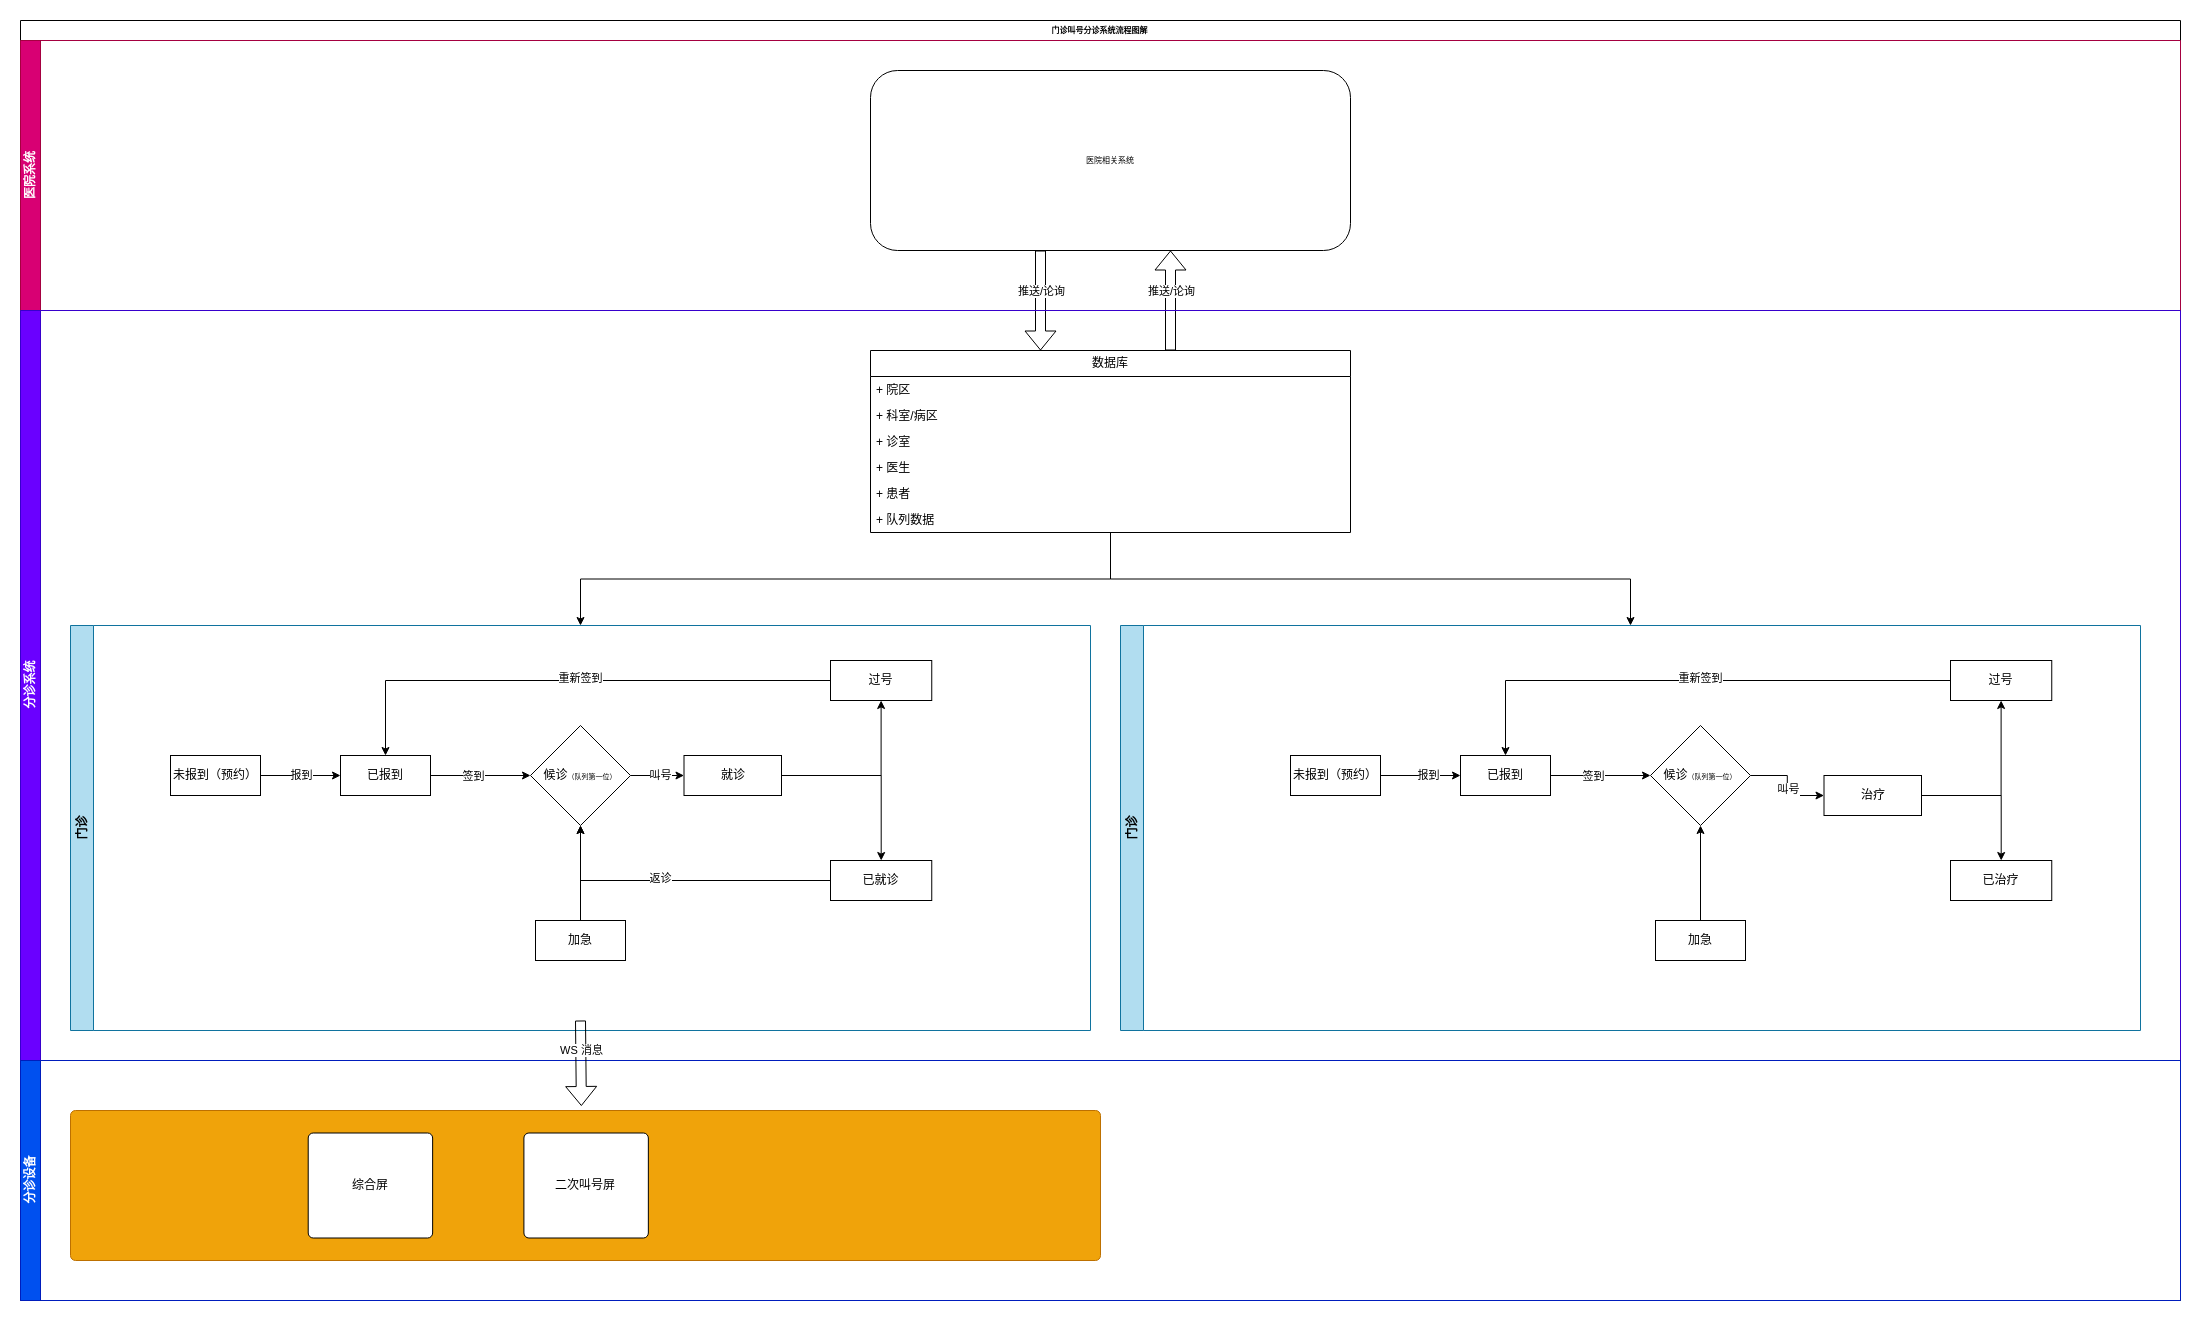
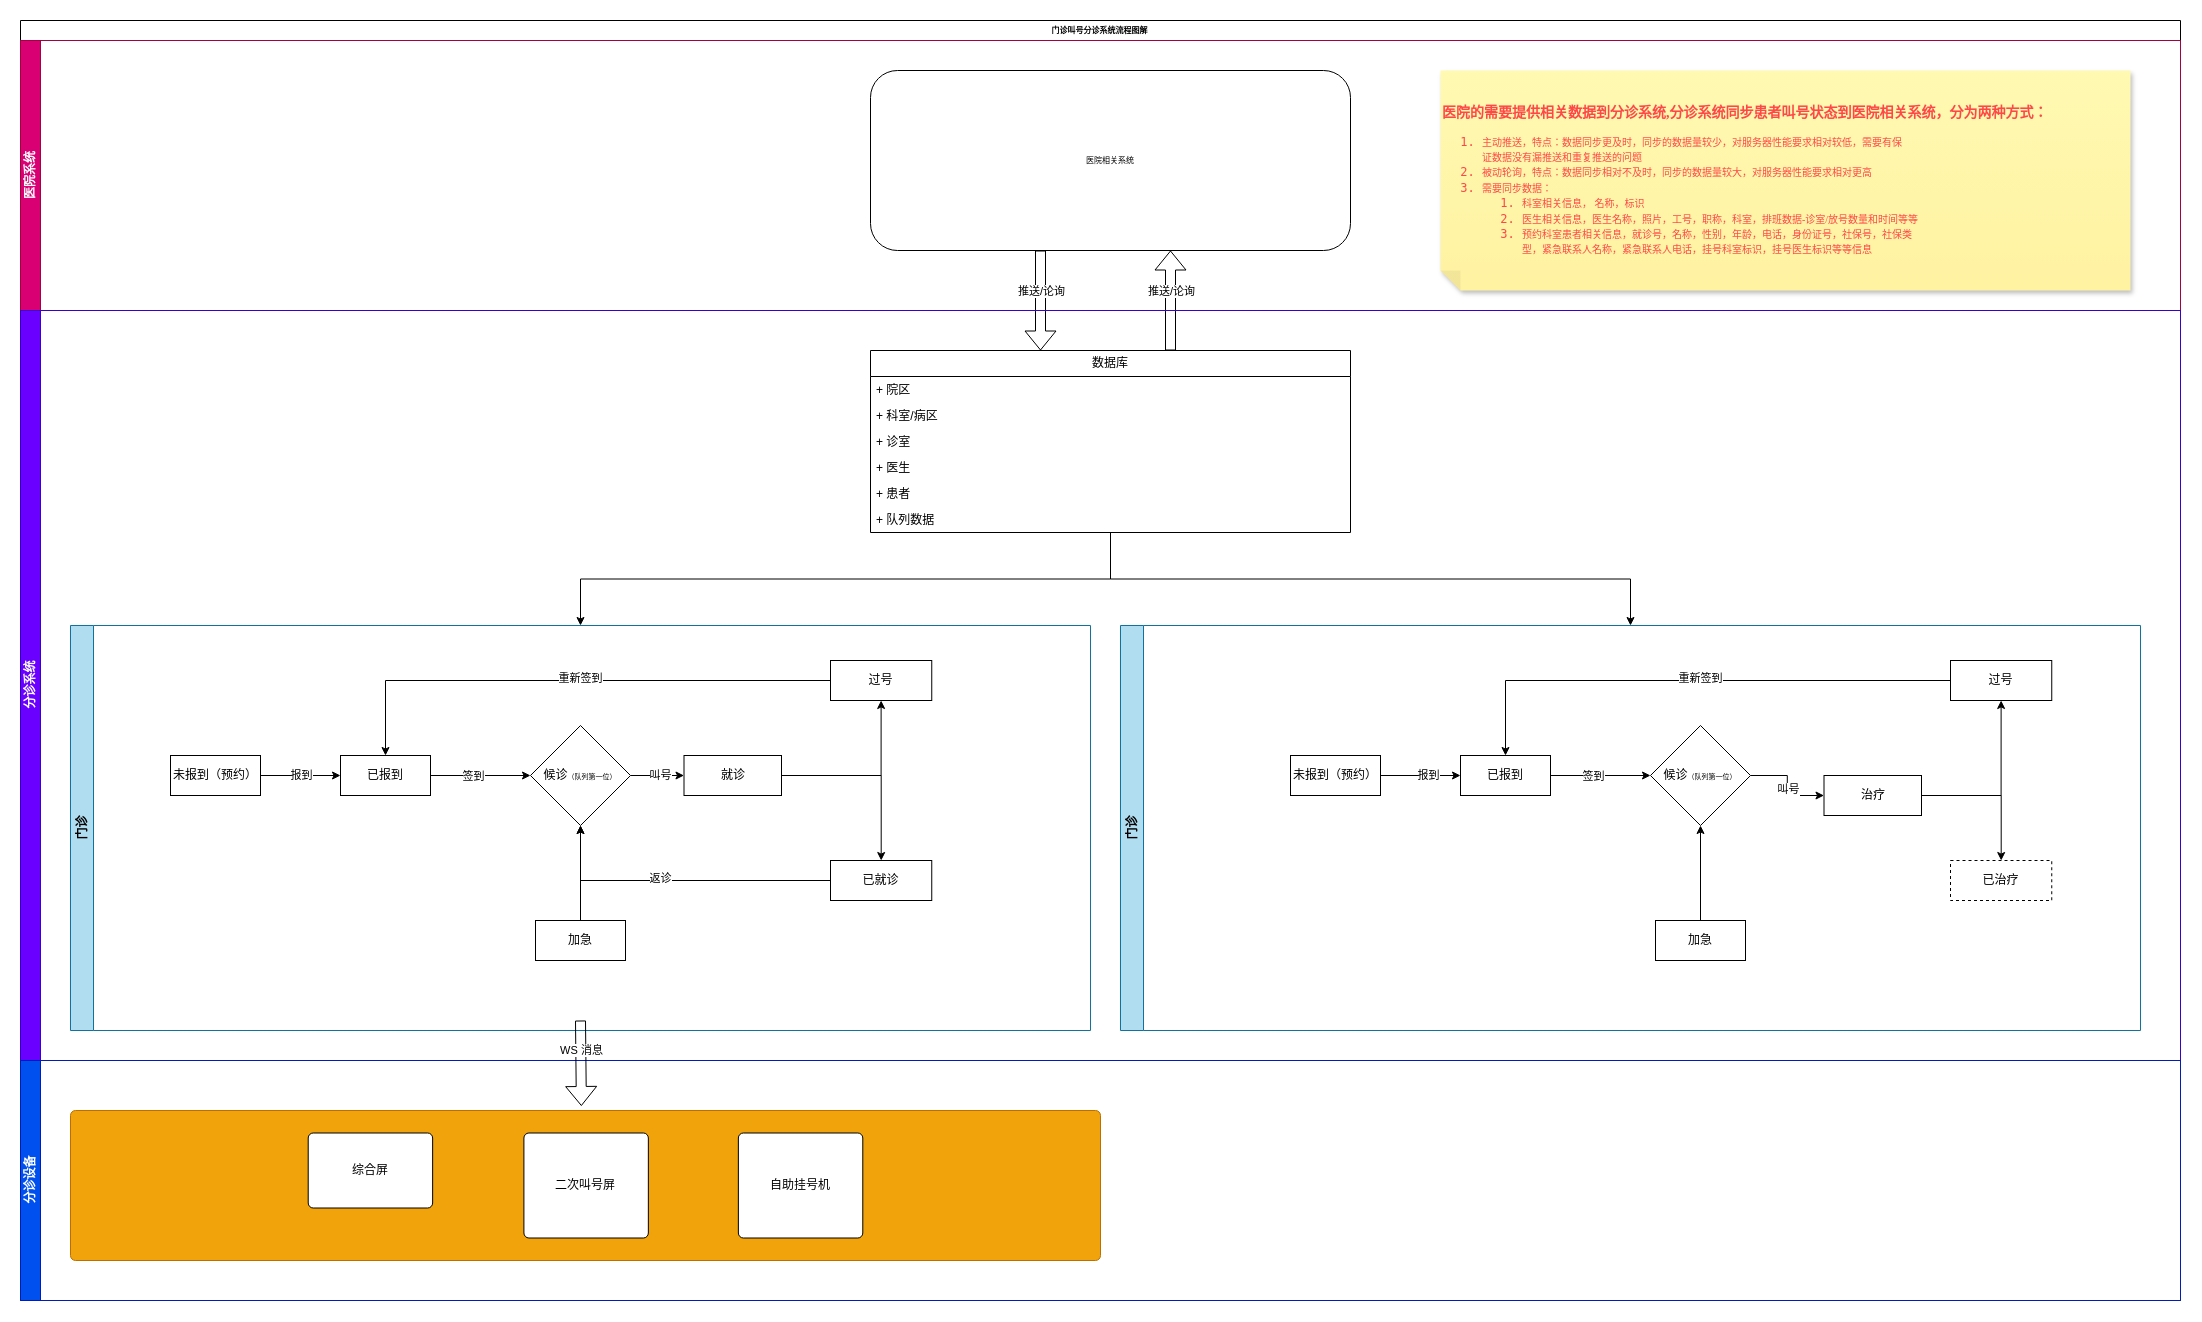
none -> (1786, 181)
(2001, 881) -> (2001, 881)
(370, 1186) -> (370, 1171)
none -> (801, 1186)
